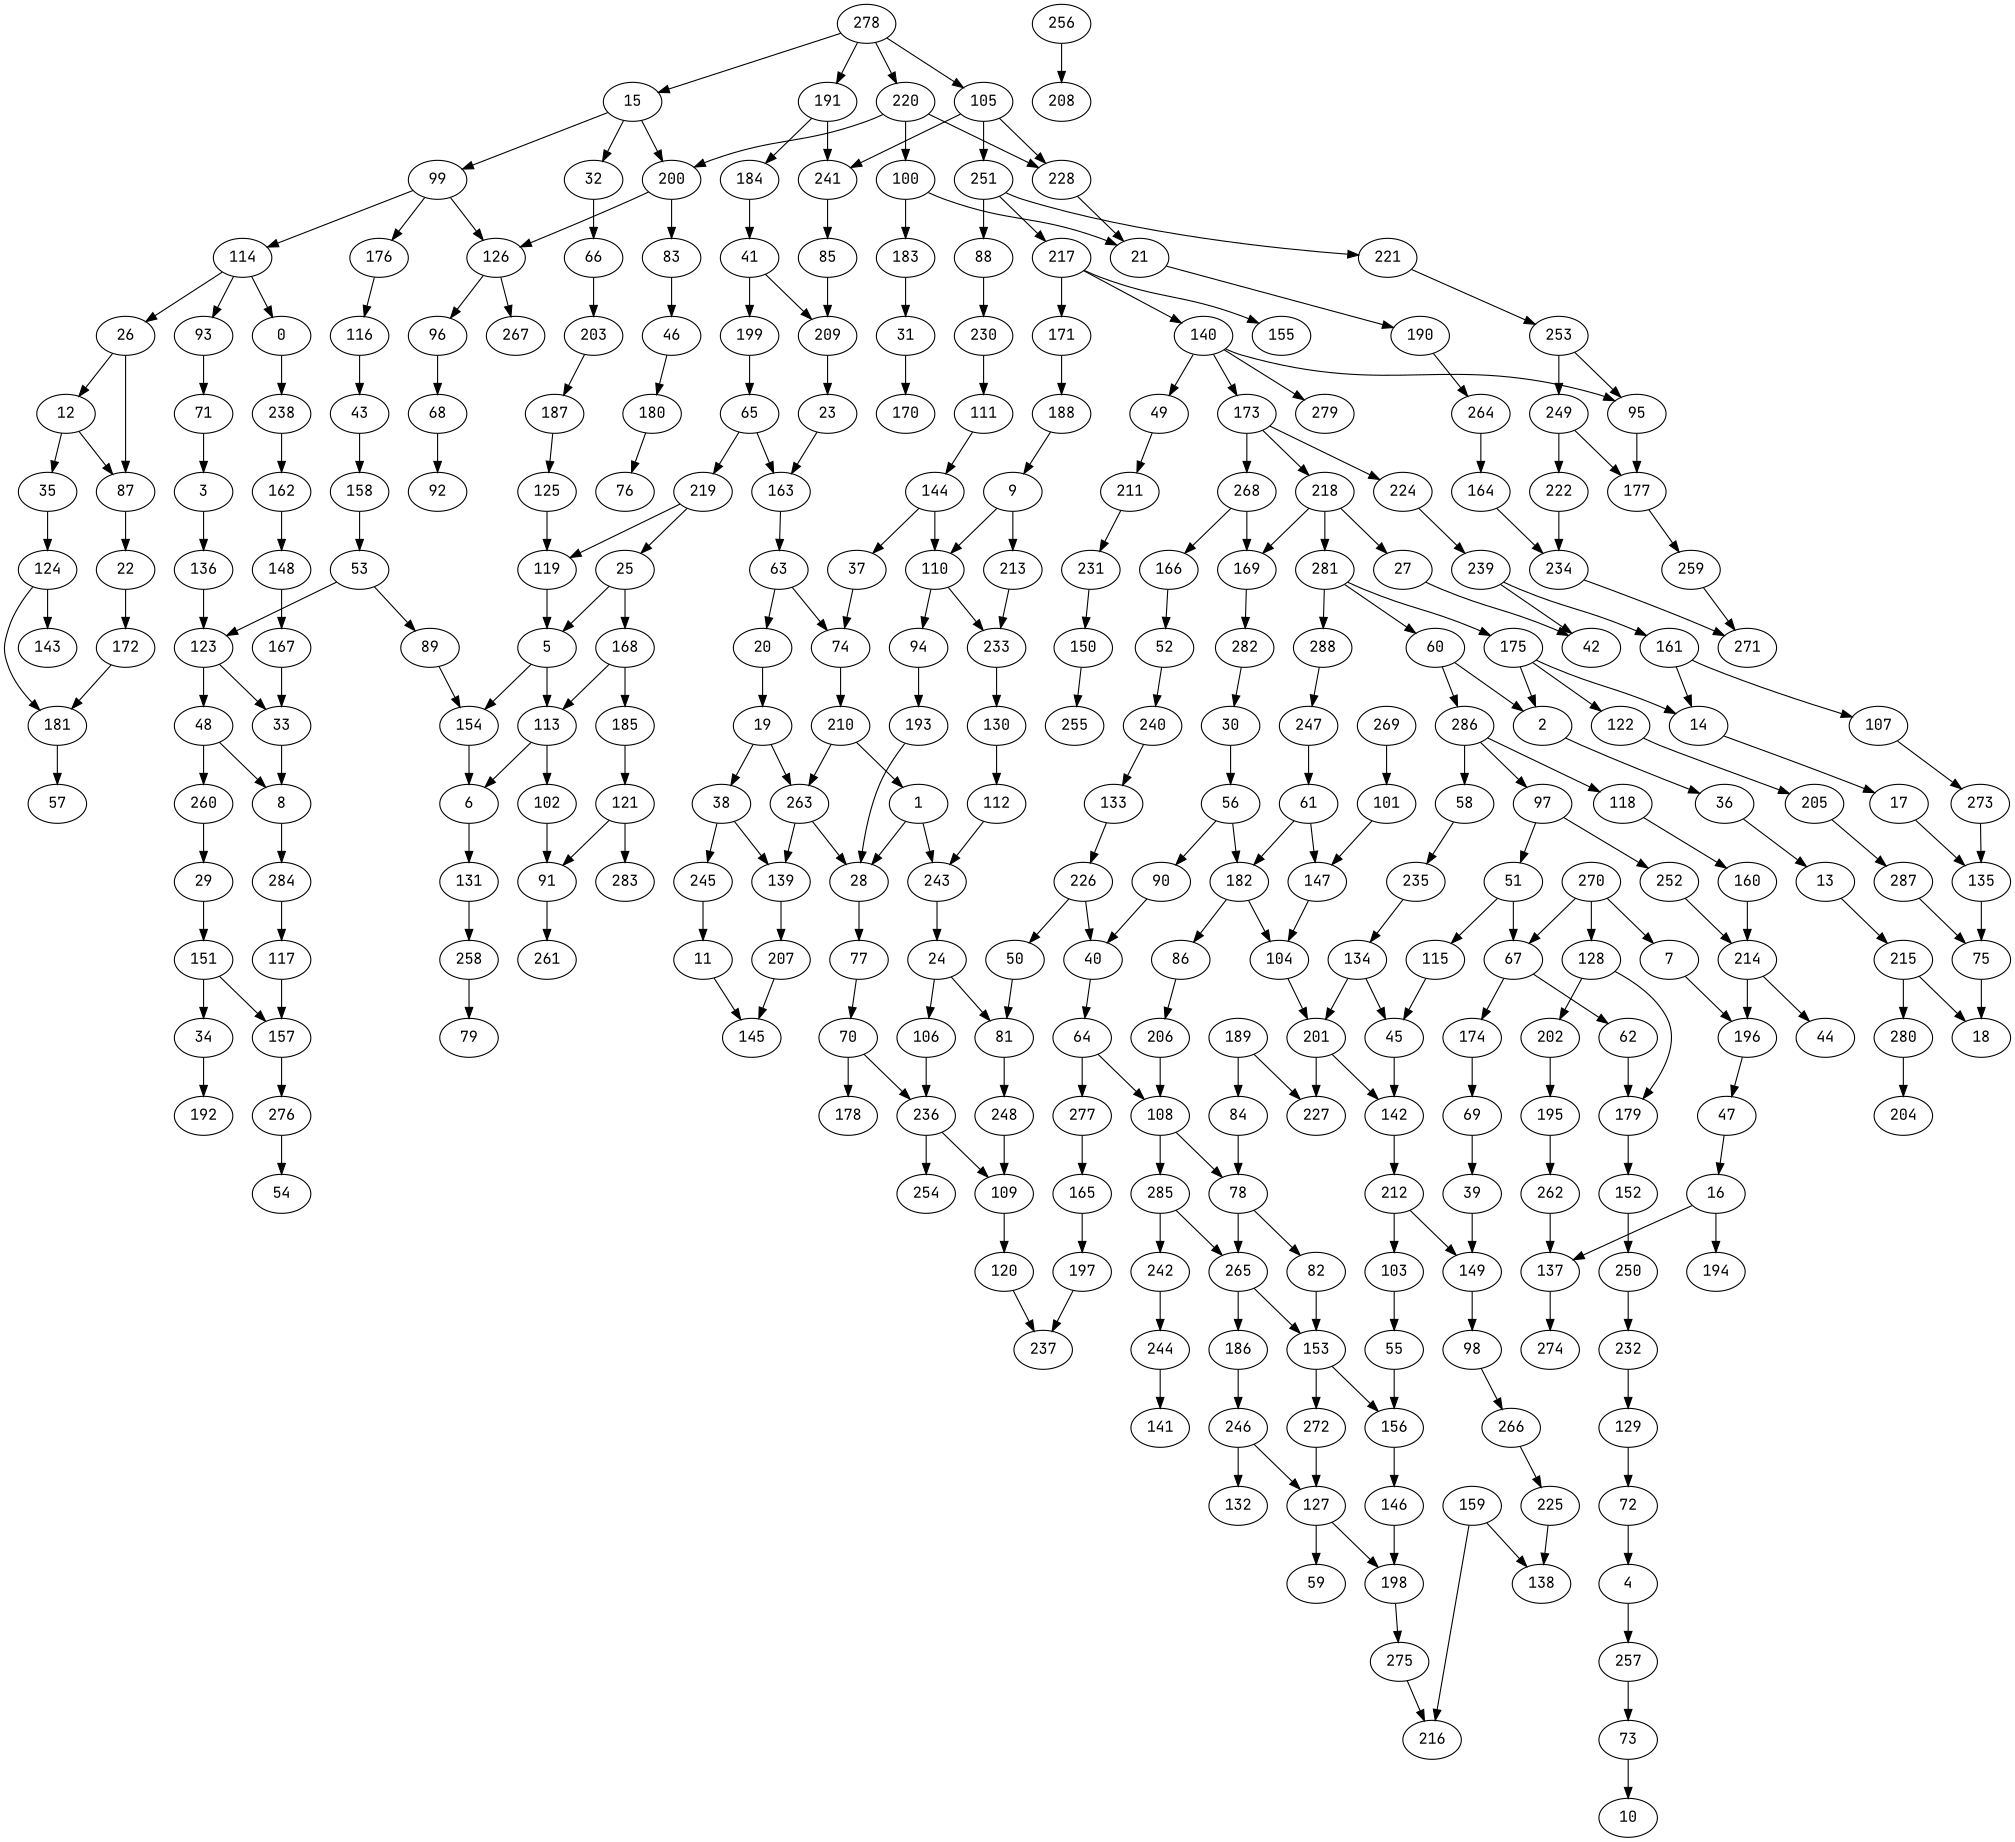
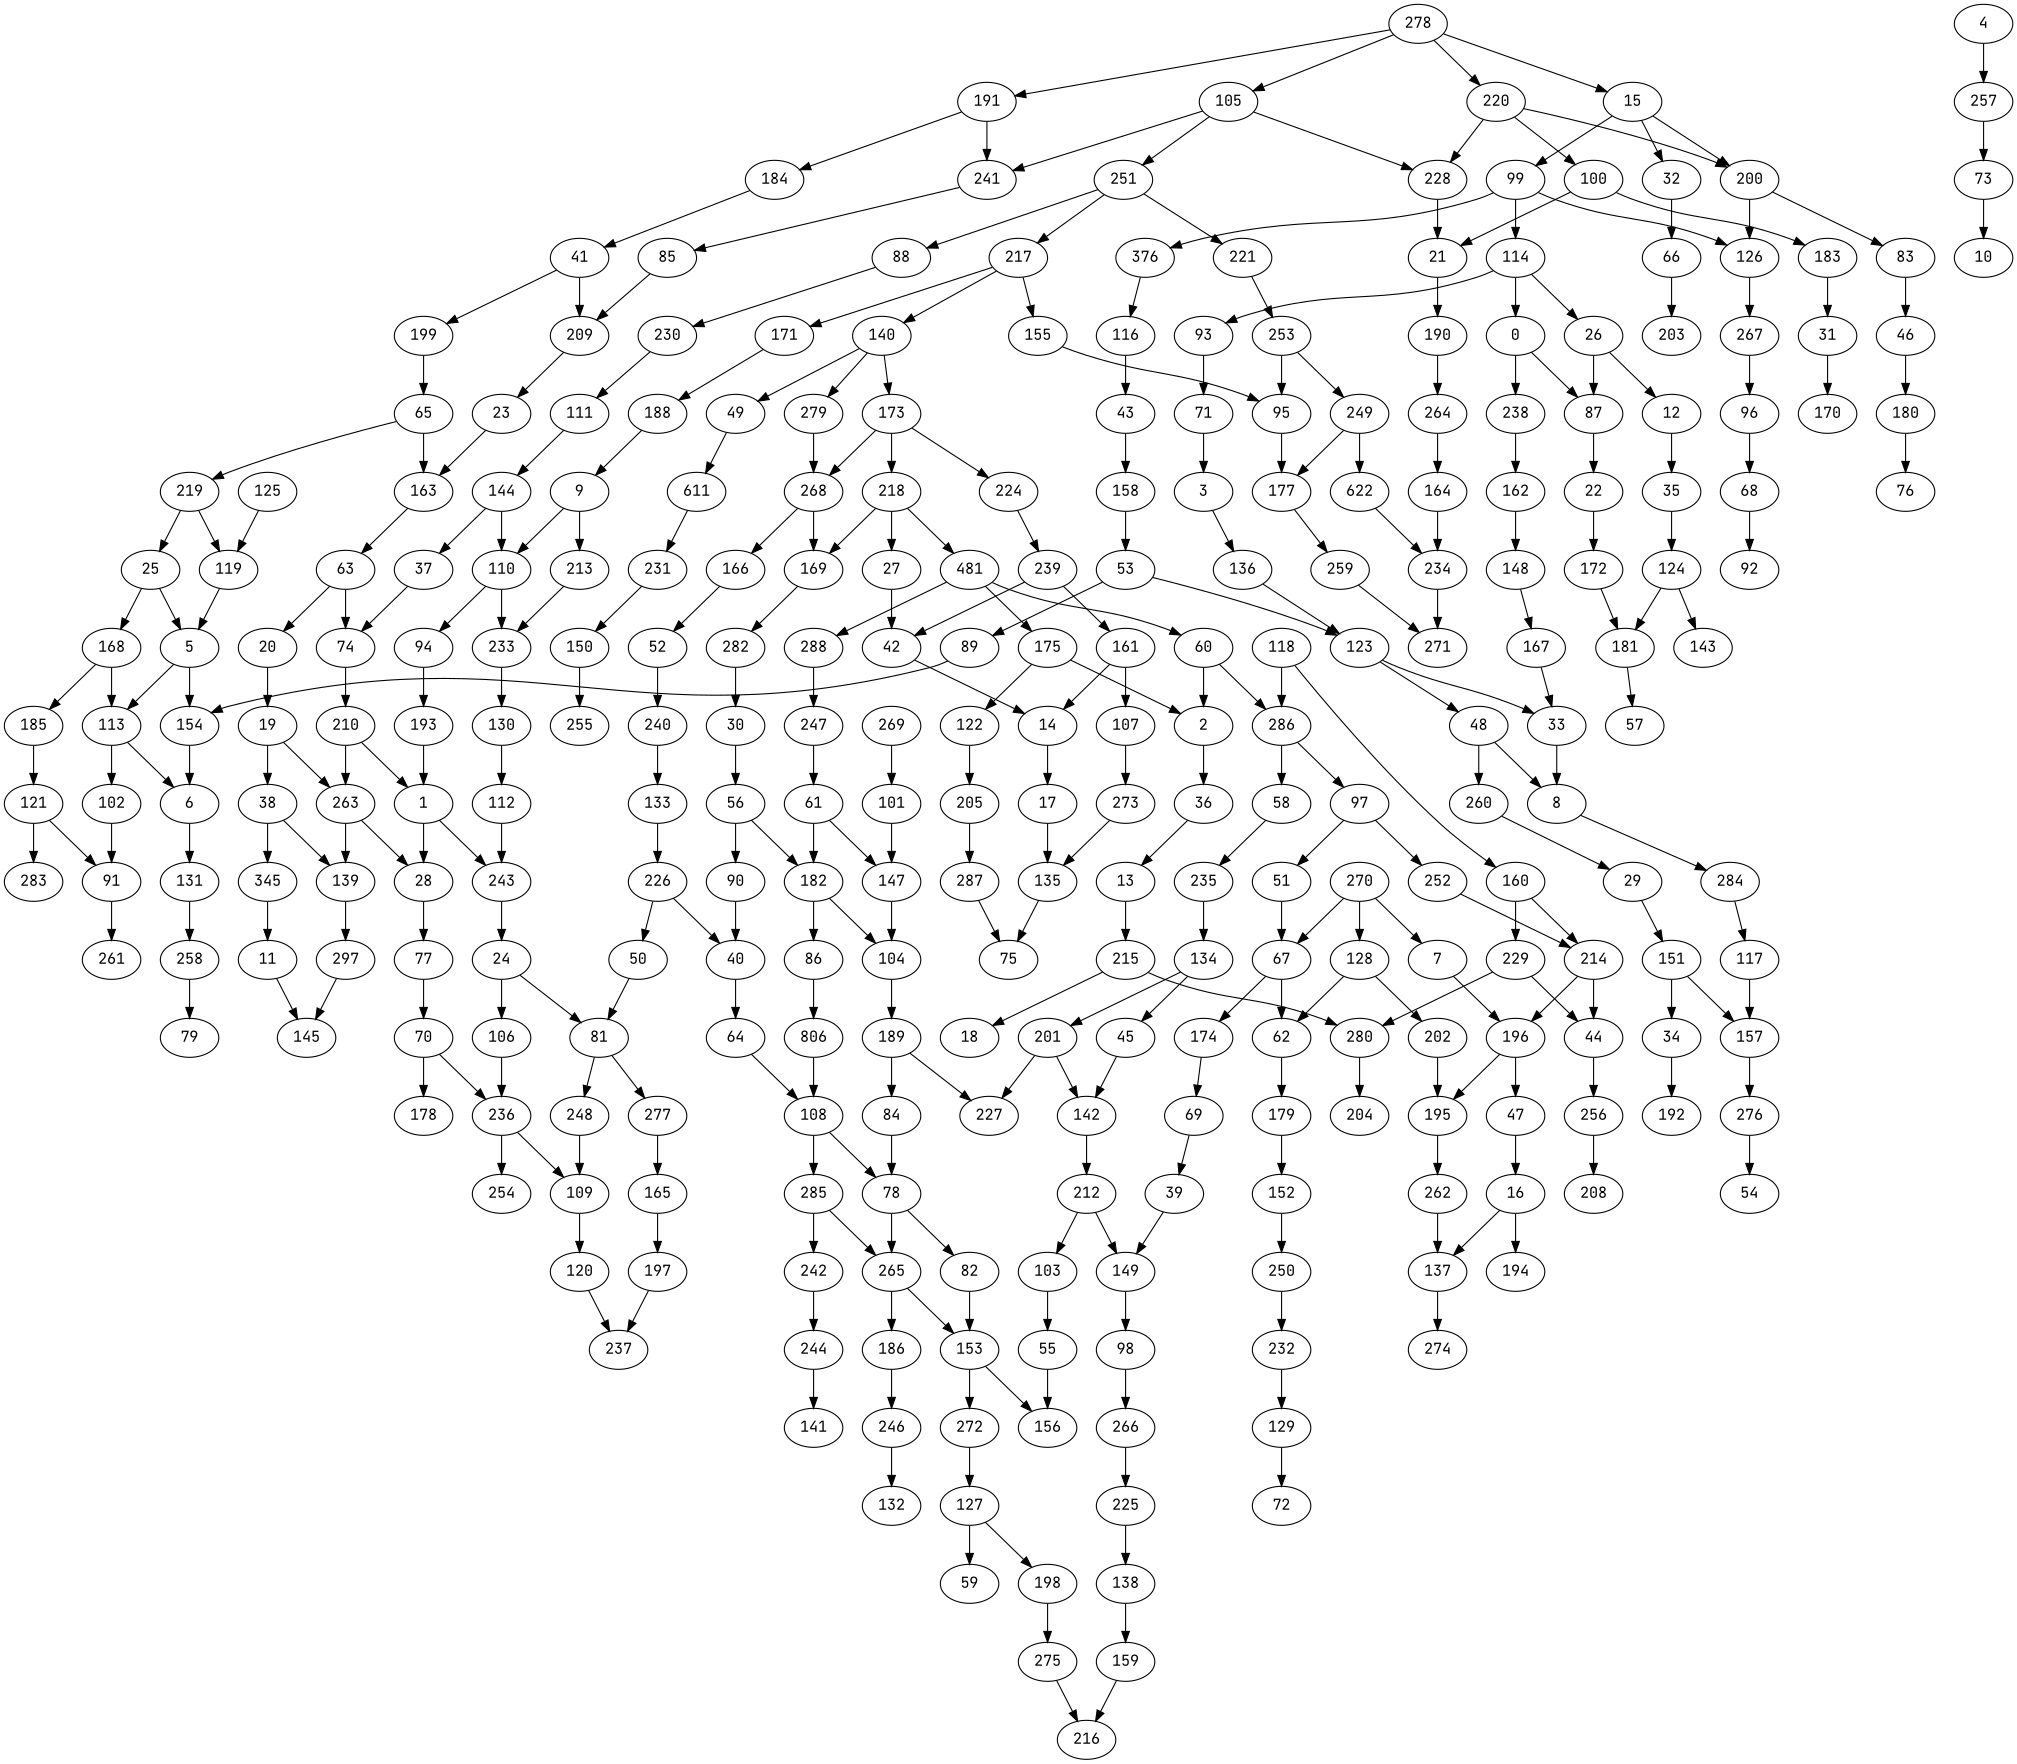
(379, 258) -> (1145, 258)
(470, 292) -> (1750, 370)
(1415, 375) -> (1155, 372)
(555, 414) -> none
none -> (814, 448)
(92, 449) -> (1551, 371)
(1130, 492) -> (697, 492)
(1559, 492) -> (1360, 492)
(1325, 570) -> (970, 570)
(1601, 685) -> (965, 684)
(1539, 763) -> (1282, 682)
(876, 794) -> (424, 760)
(703, 882) -> (268, 882)
(781, 960) -> (346, 960)
(1435, 960) -> none
none -> (1516, 960)
(1295, 994) -> (892, 994)
(1981, 994) -> none
(1668, 1021) -> (1325, 995)
(1160, 1038) -> (814, 1038)
(1082, 1072) -> (625, 1072)
none -> (1594, 1072)
none -> (1481, 1073)
(1273, 1463) -> none
(1394, 1506) -> none
(1628, 1540) -> none
(1503, 1541) -> (1126, 1618)
